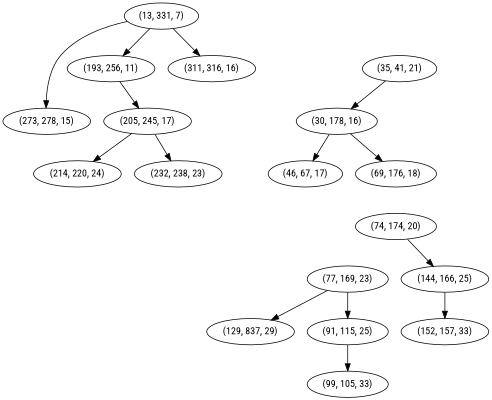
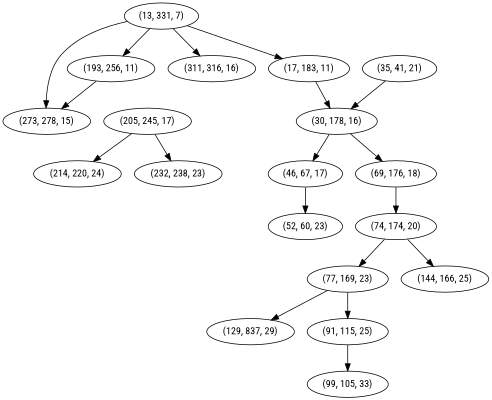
none -> (309, 69)
(127, 92) -> (82, 93)
none -> (396, 197)
none -> (305, 226)
none -> (374, 250)
(445, 332) -> none
